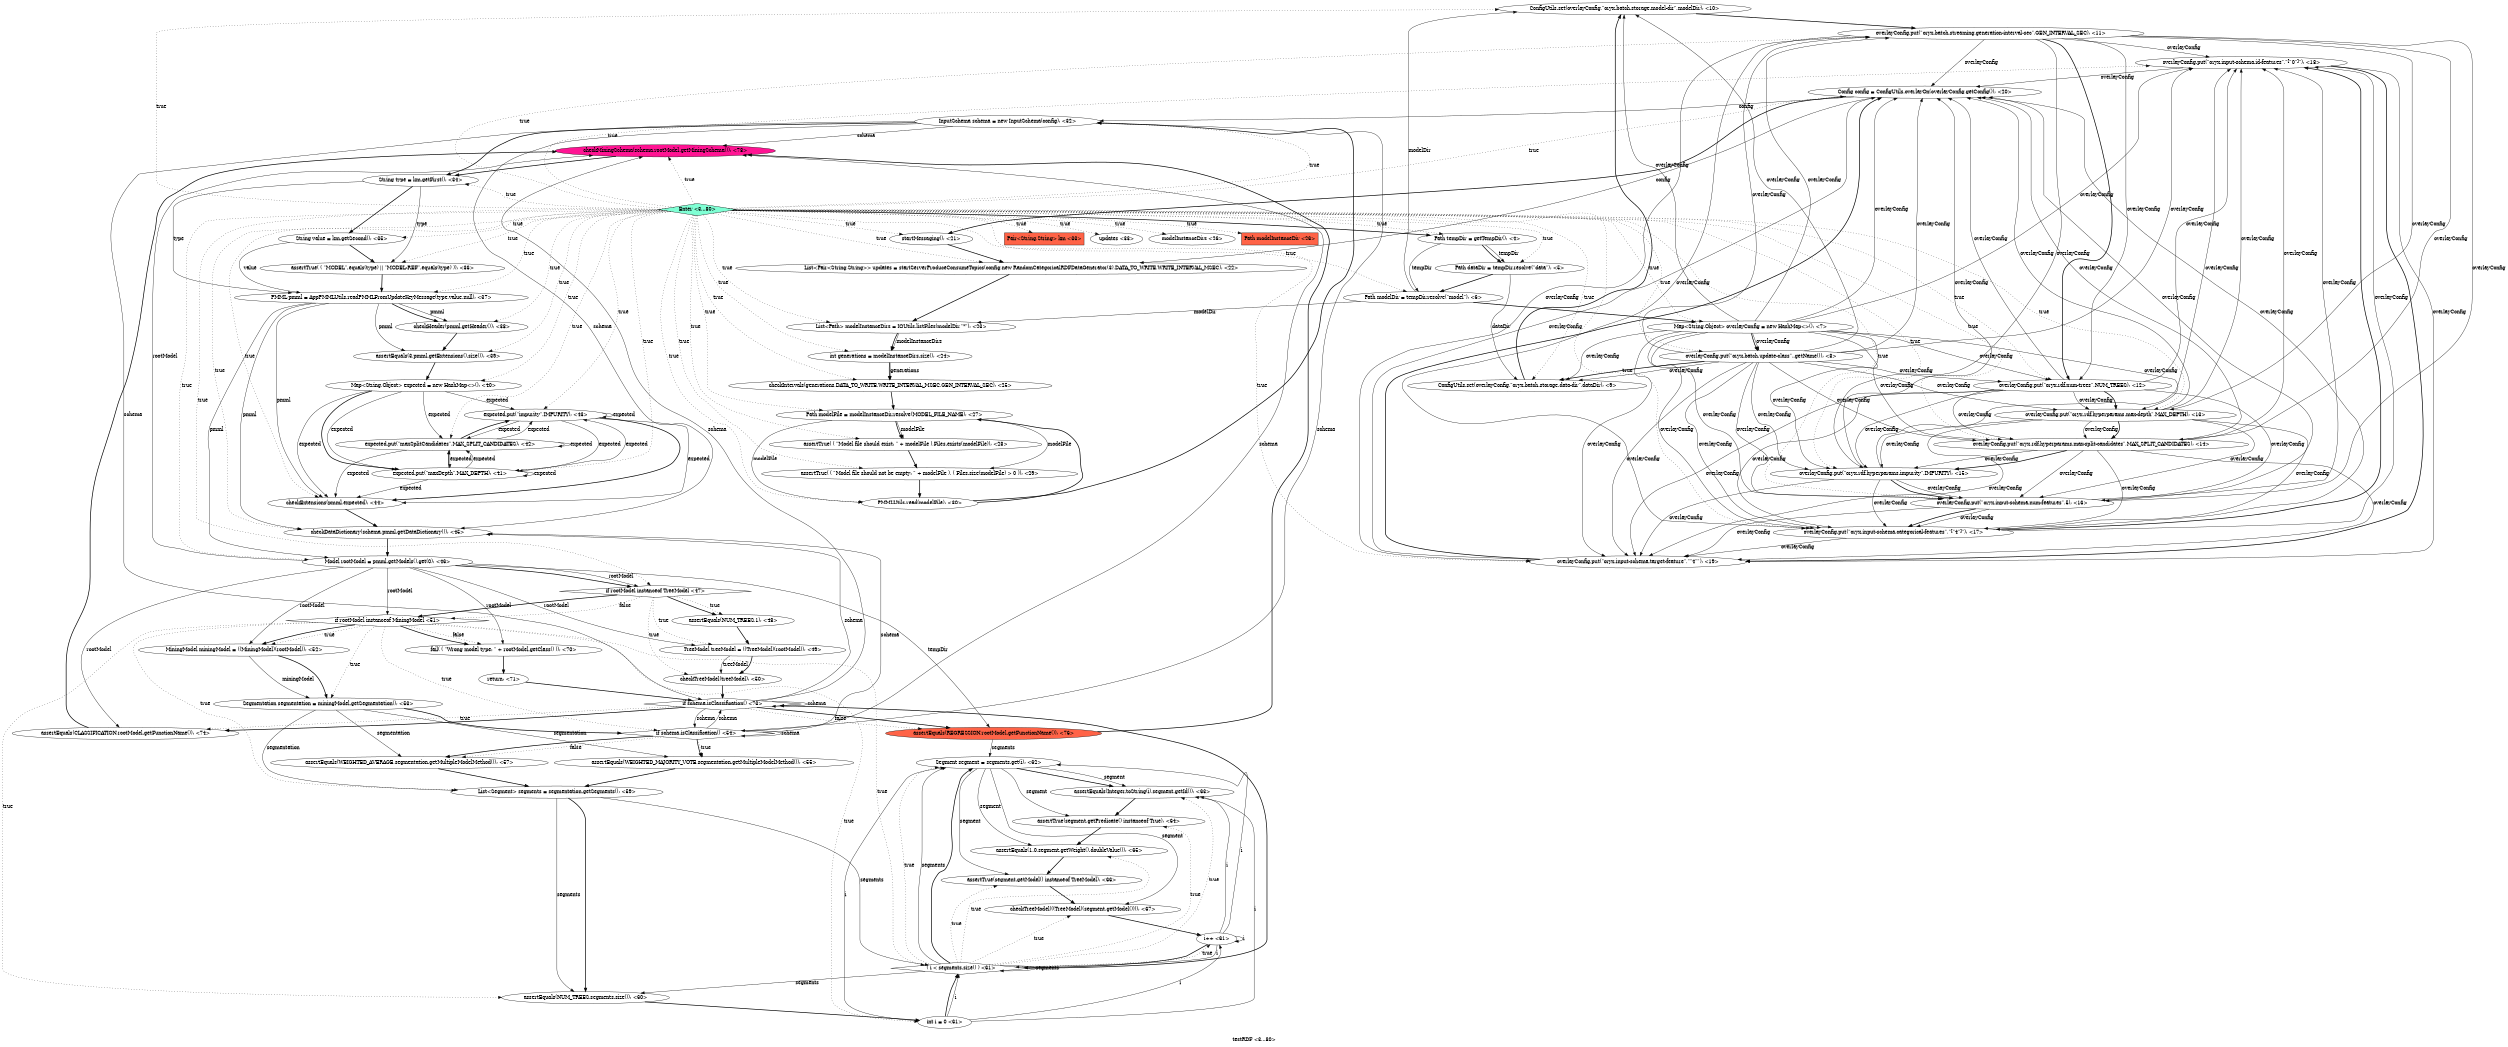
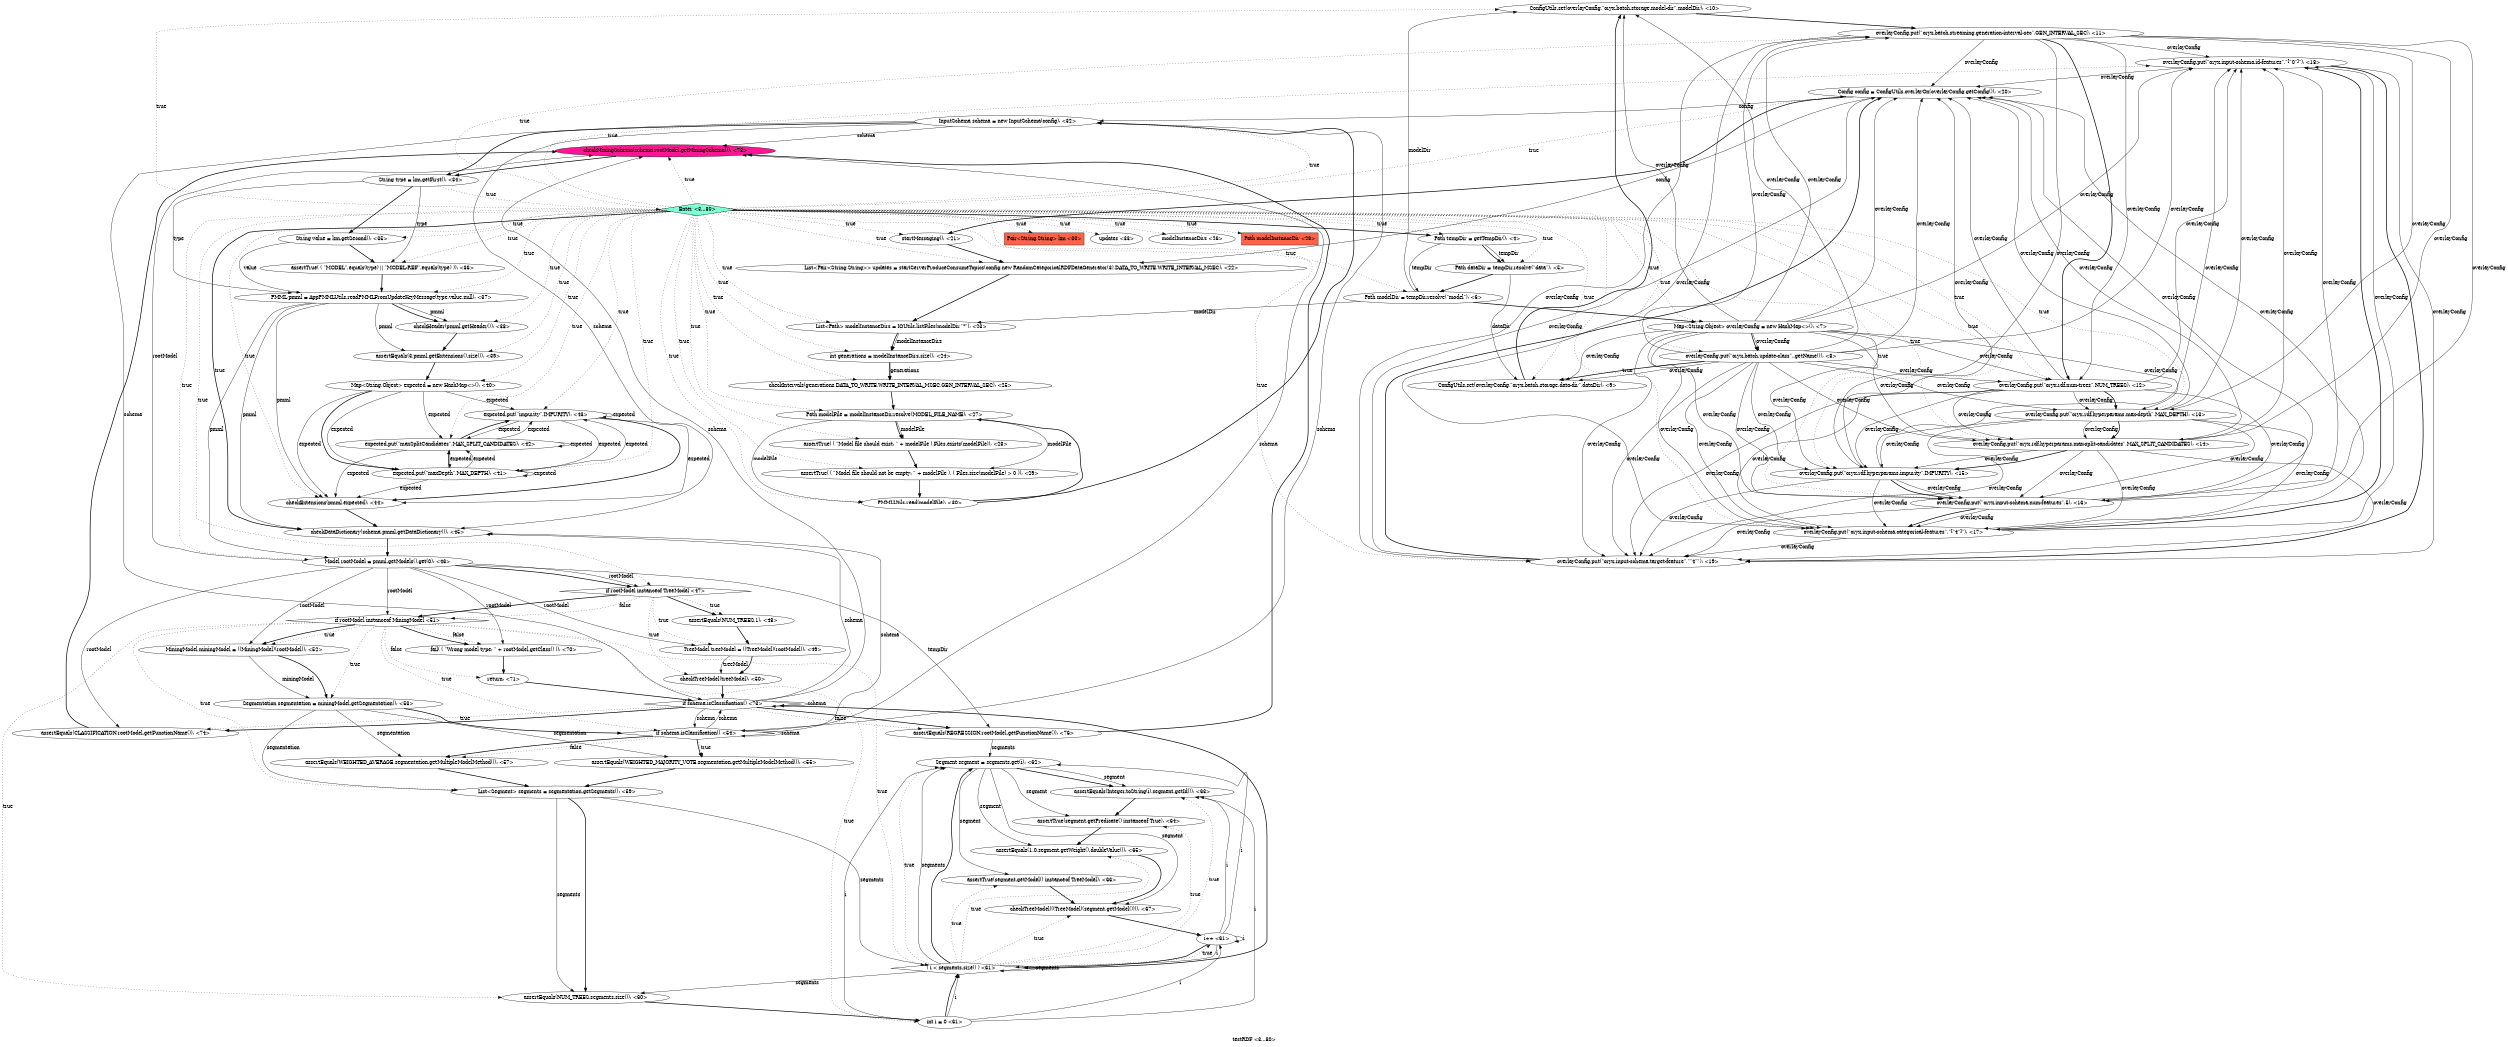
(563, 206) -> (546, 204)
(276, 230) -> (276, 230)
none -> (417, 668)
(994, 733) -> (994, 733)
(1057, 864) -> (1157, 886)
